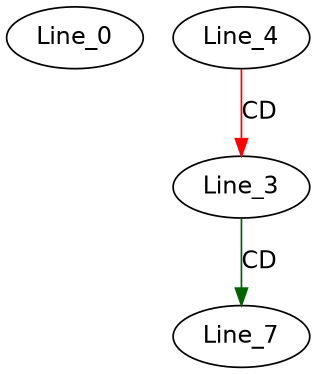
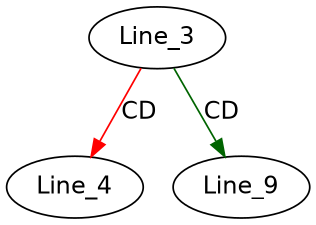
(75, 38) -> none
(241, 104) -> (120, 105)
(241, 336) -> (241, 187)
